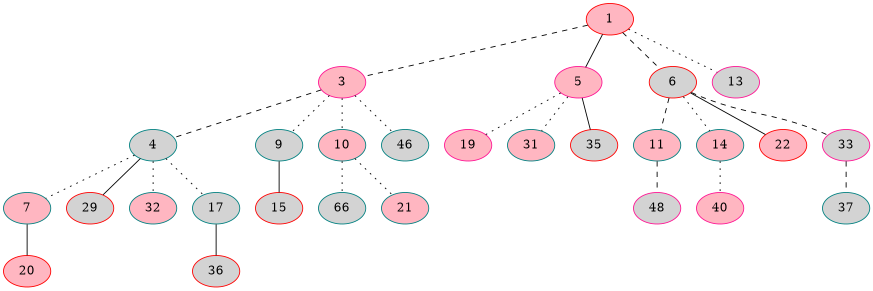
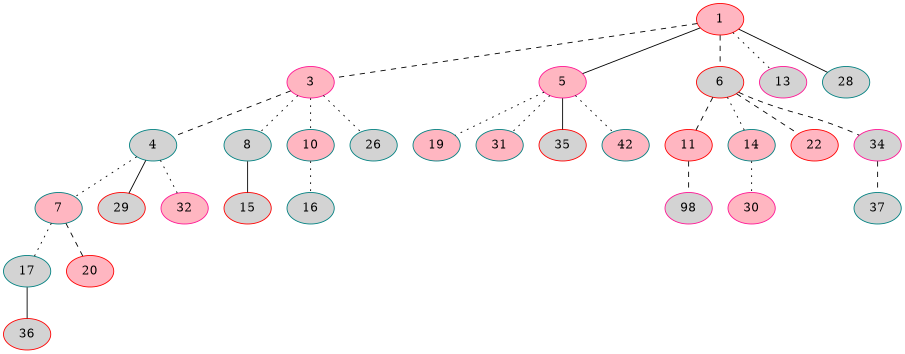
none -> (846, 82)
(728, 114) -> (767, 114)
(279, 145) -> (248, 145)
(405, 145) -> (374, 145)
(468, 145) -> (437, 145)
none -> (626, 145)
(657, 145) -> (689, 145)
(846, 145) -> (878, 145)
(185, 177) -> (43, 240)
(153, 208) -> (185, 208)
(342, 208) -> (311, 208)
(405, 208) -> none
(657, 208) -> (689, 208)
(720, 208) -> (752, 208)
(27, 240) -> (74, 240)
